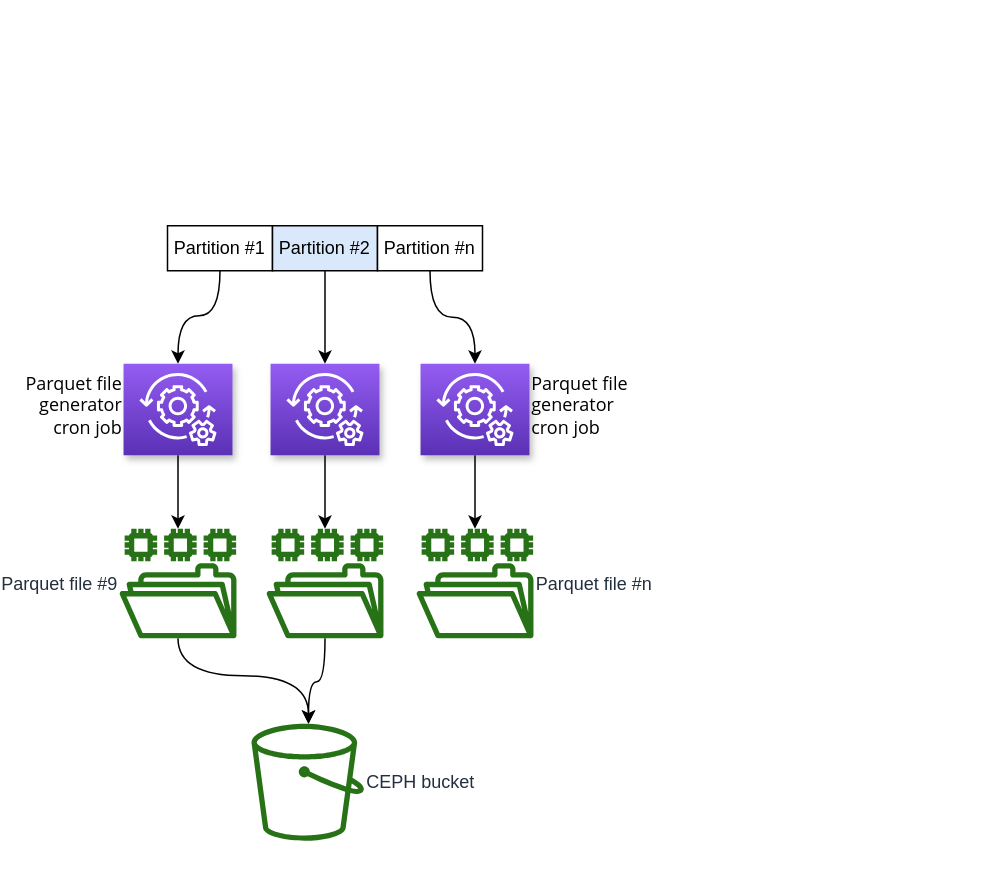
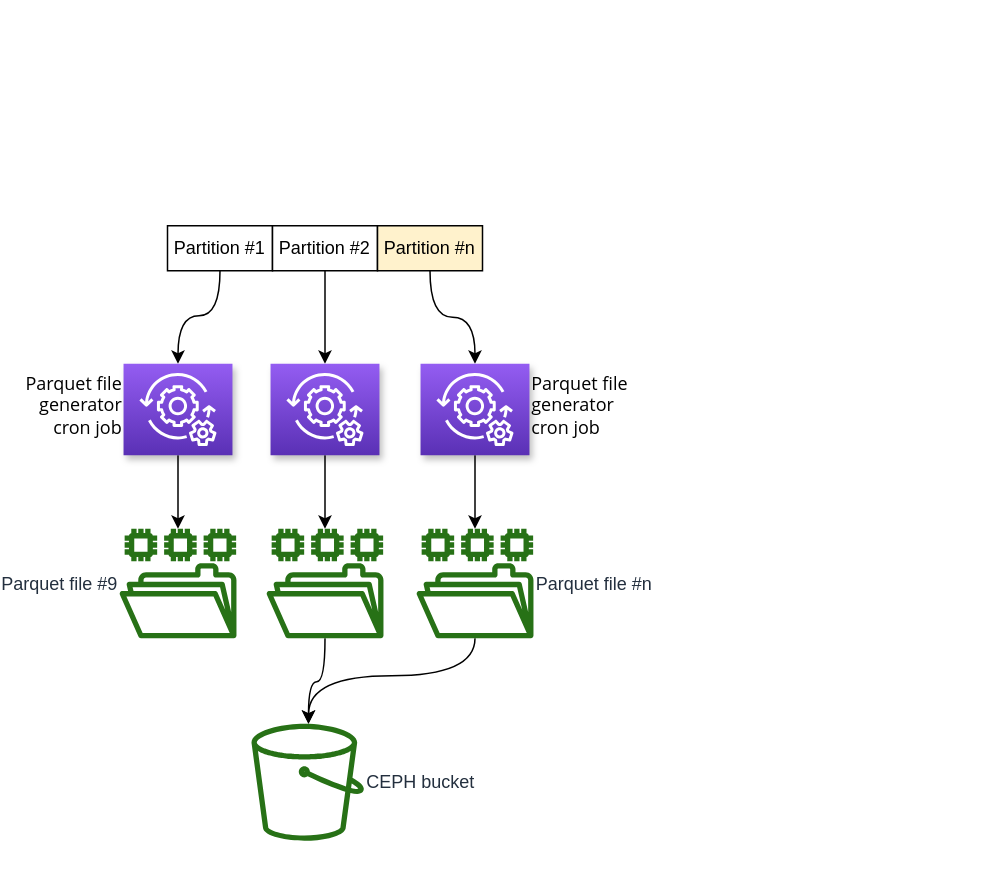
(325, 248) -> (325, 248)
(430, 248) -> (430, 248)
(237, 676) -> none
none -> (397, 676)
